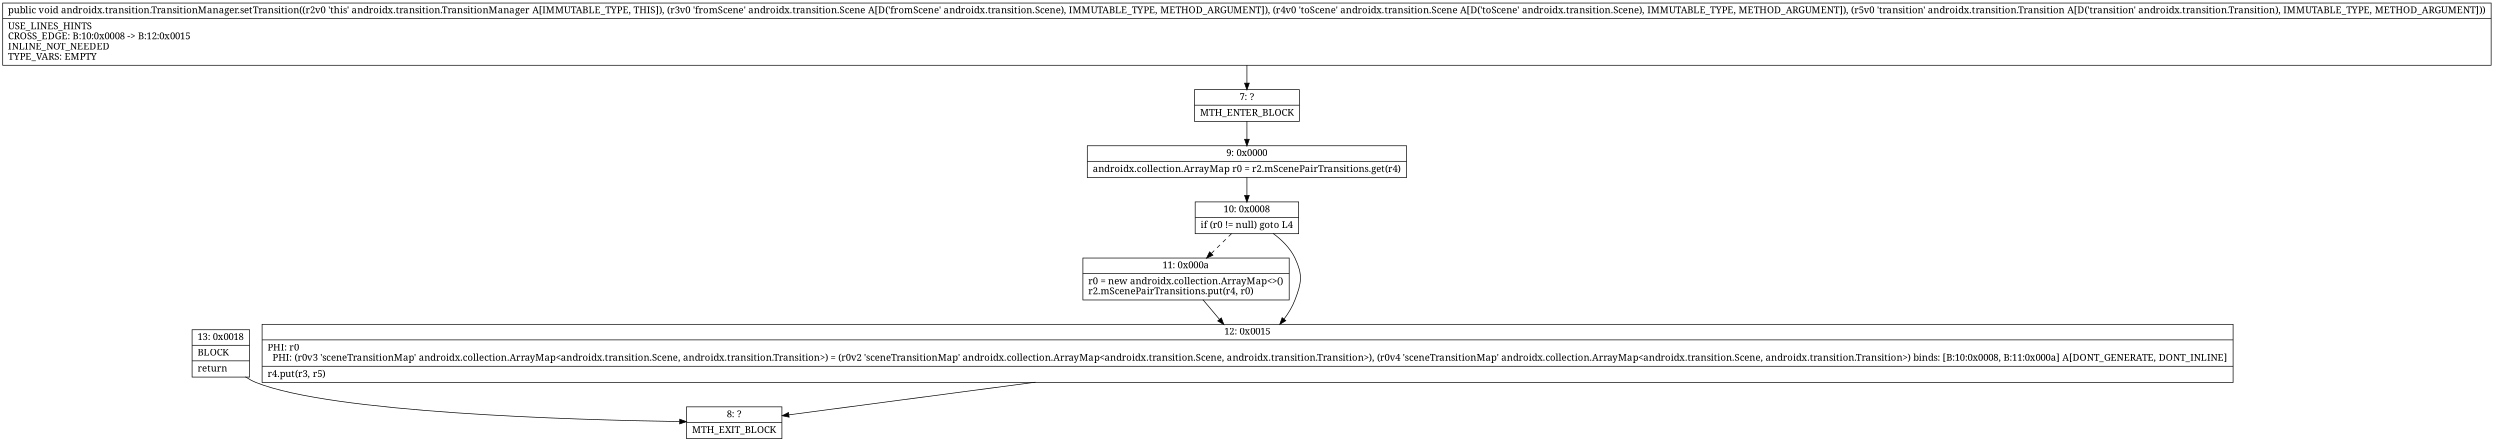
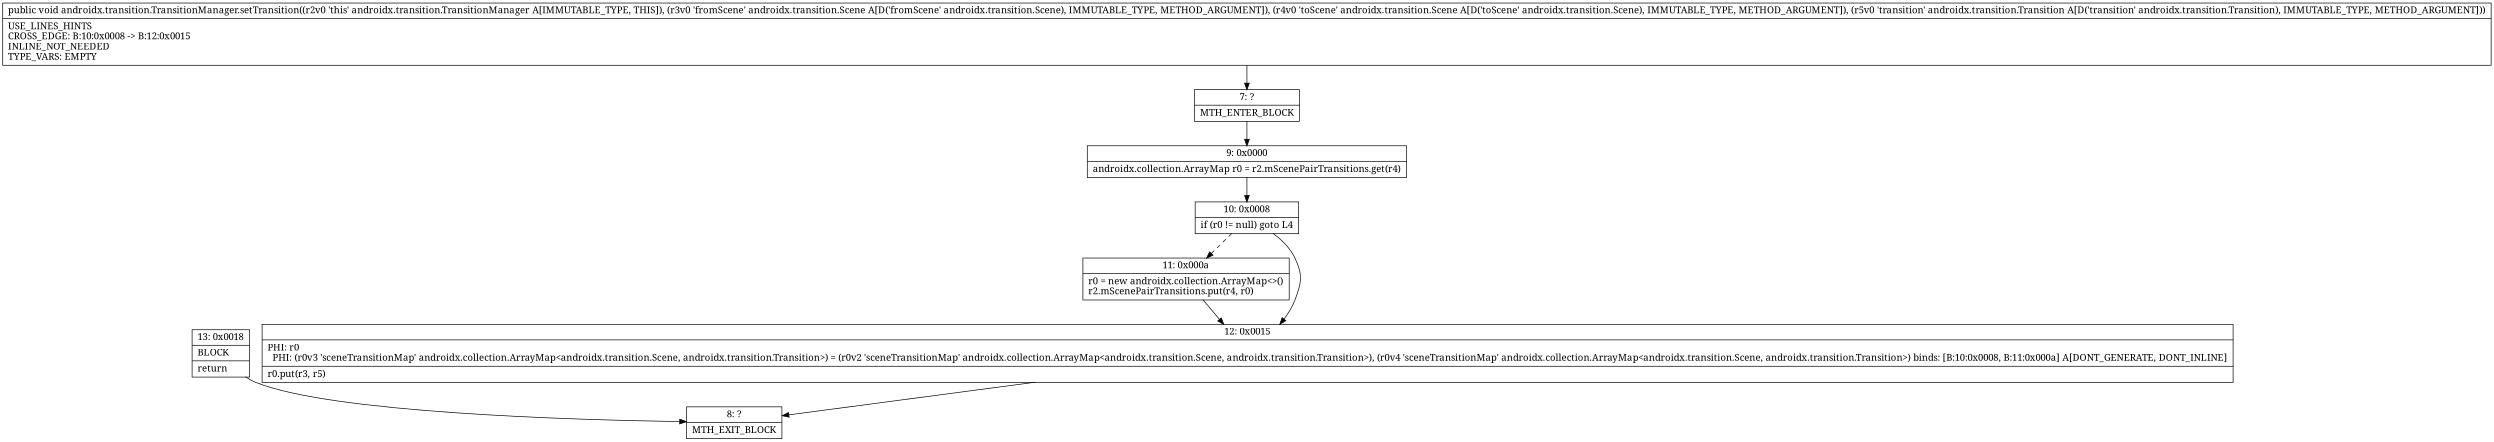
(297, 374) -> (297, 374)
